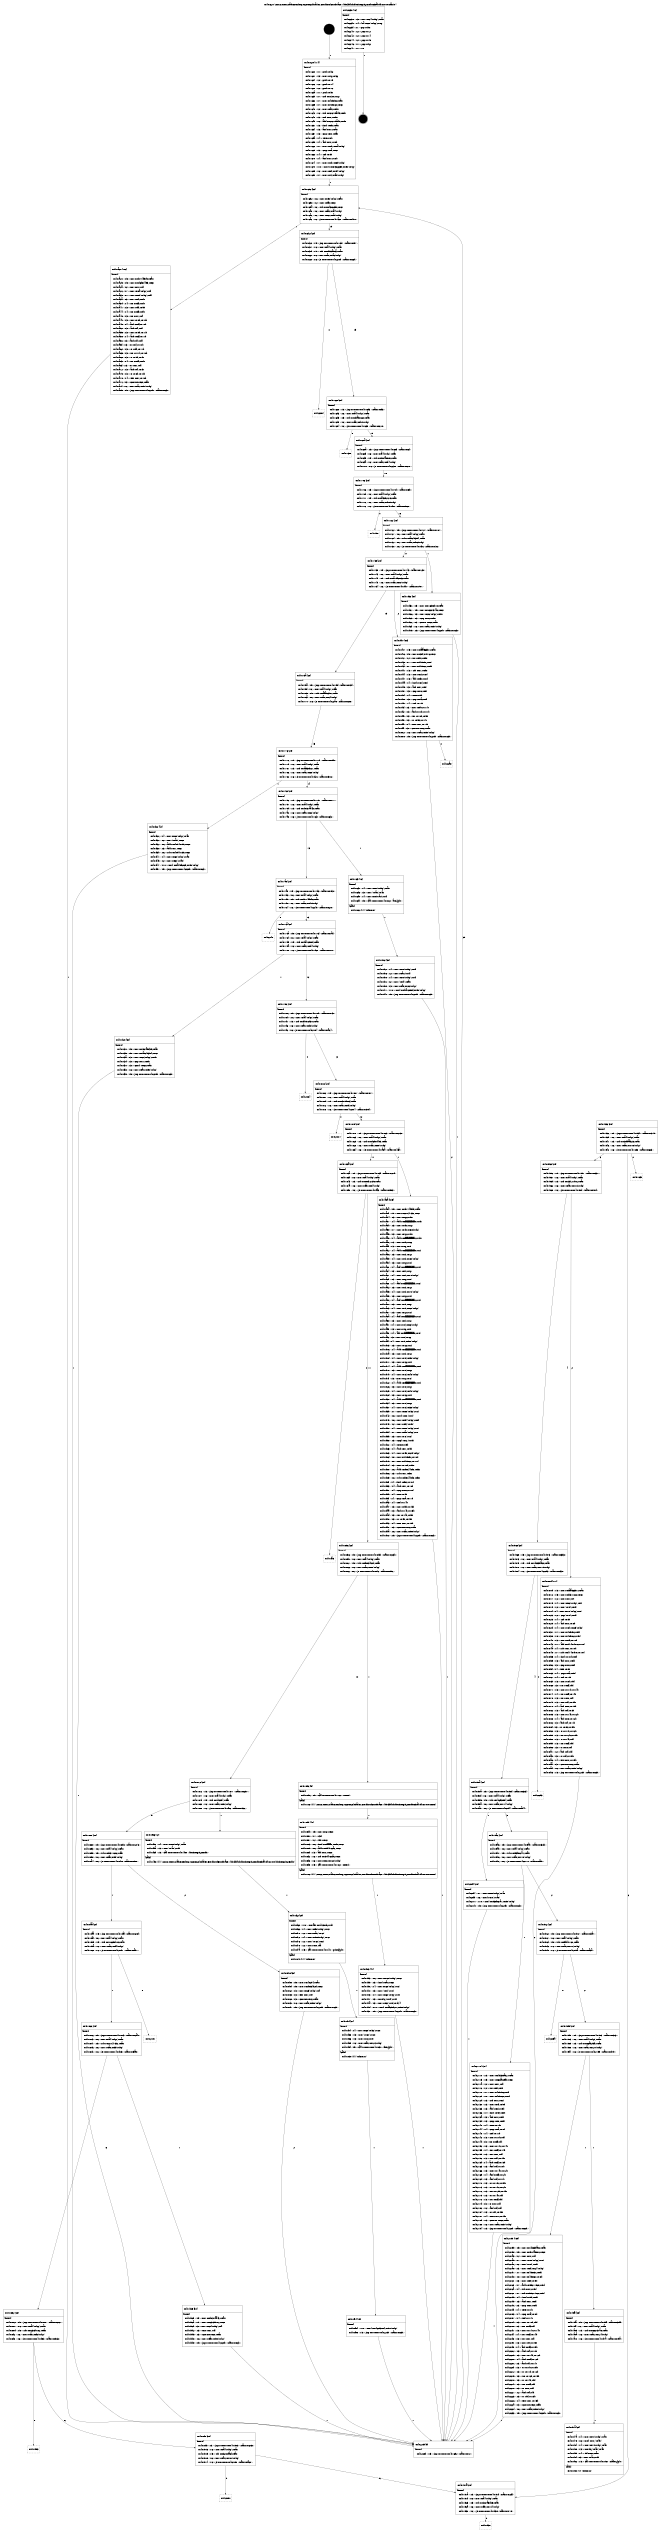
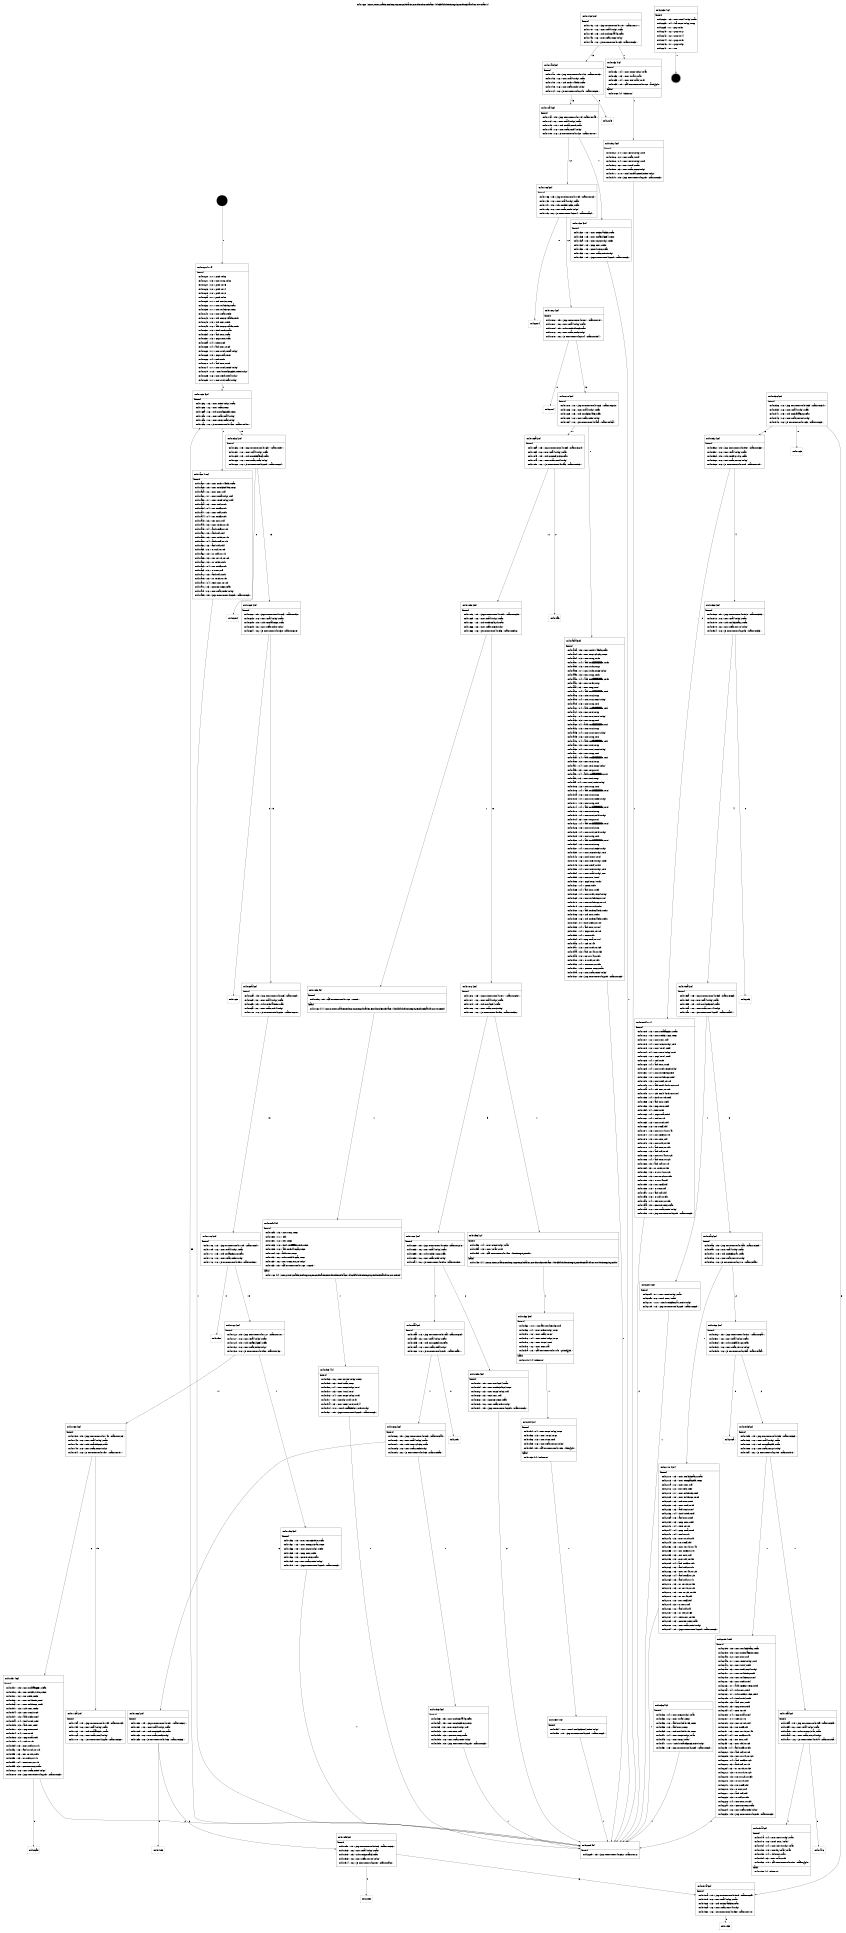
(307, 764) -> none
none -> (819, 1850)
